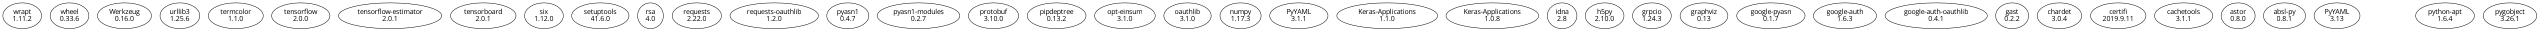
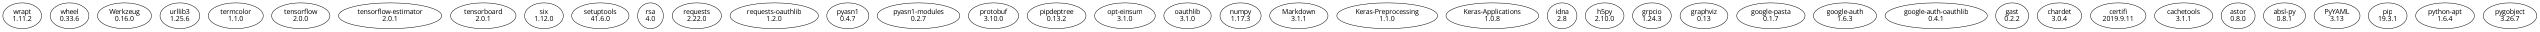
(1299, 16) -> (1299, 16)
(1387, 16) -> (1387, 16)
(1771, 16) -> (1771, 16)
none -> (2388, 16)
(2510, 16) -> (2510, 16)
